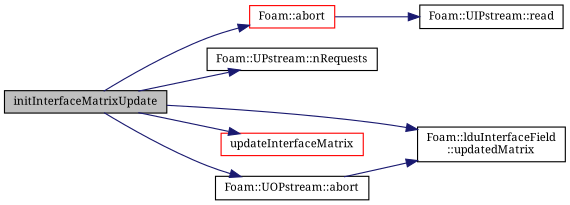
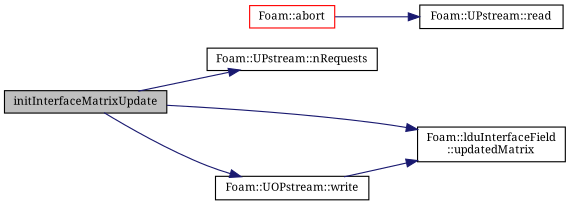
(491, 17) -> (491, 17)
(169, 55) -> none
(292, 144) -> none
(292, 188) -> (292, 188)
